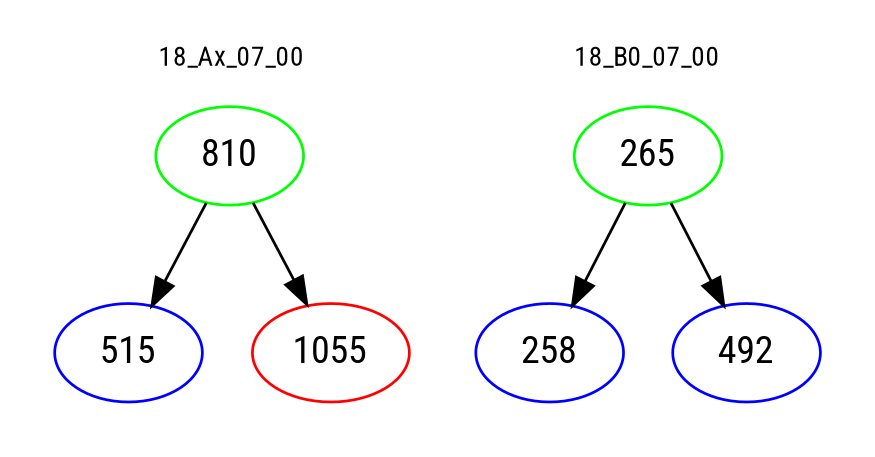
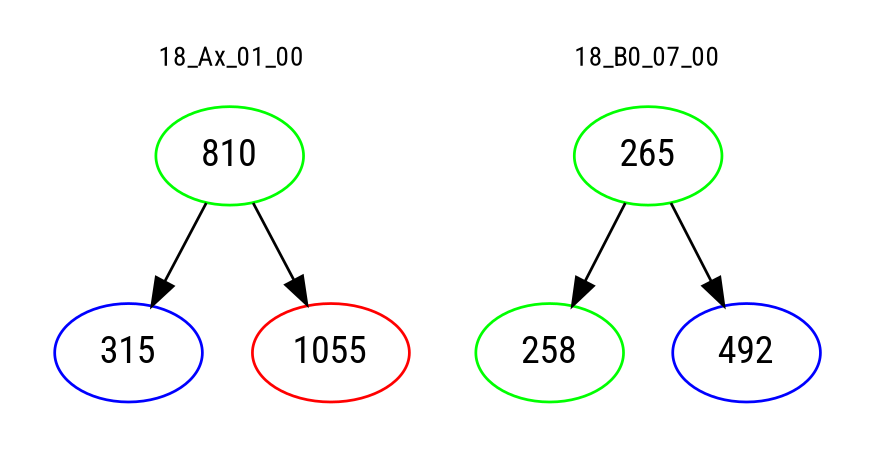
(232, 59) -> (232, 59)
(129, 353) -> (129, 353)
(550, 353) -> (550, 353)
